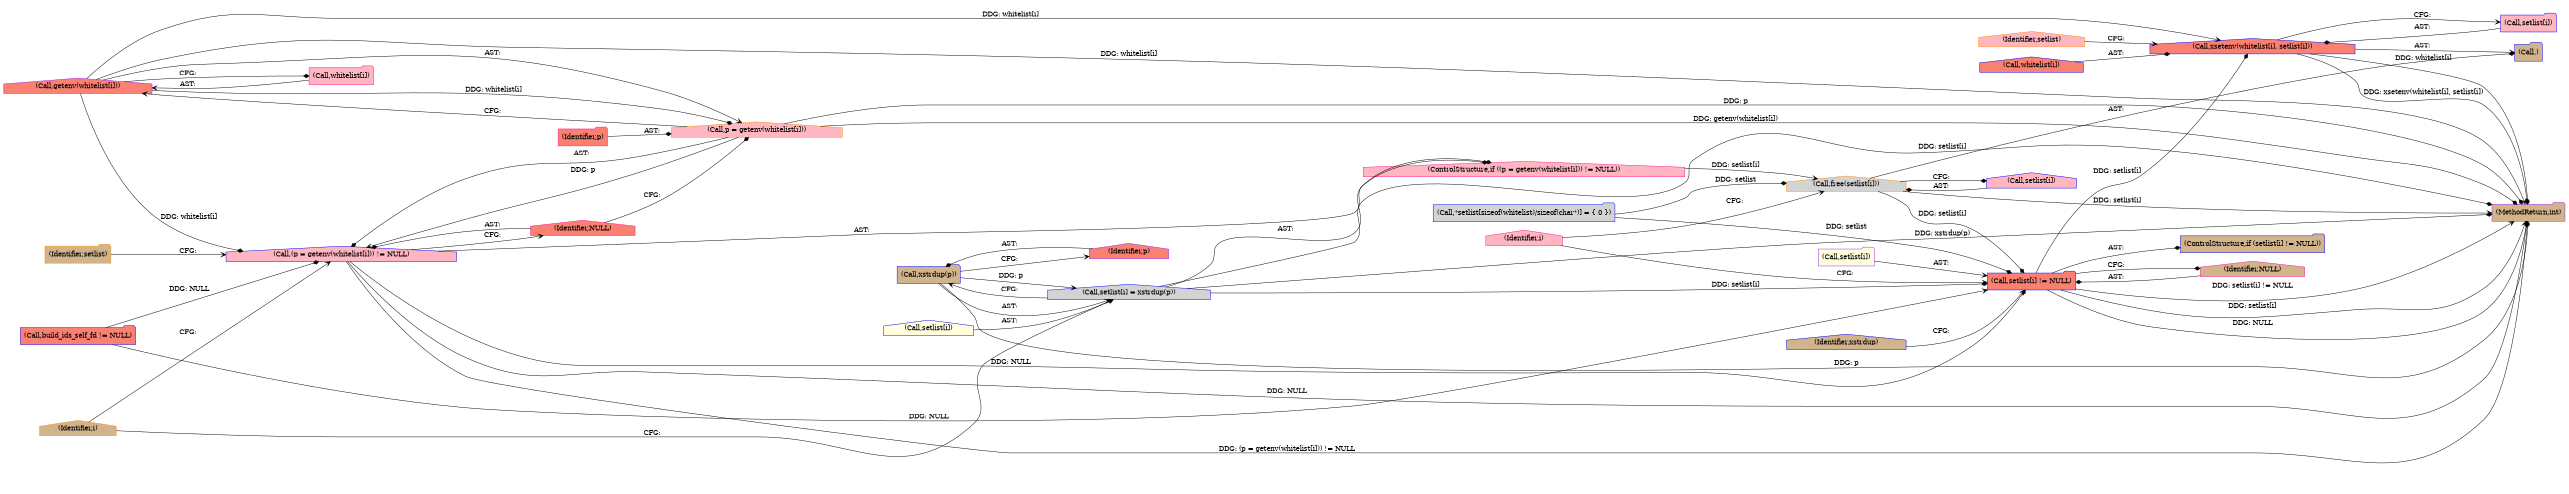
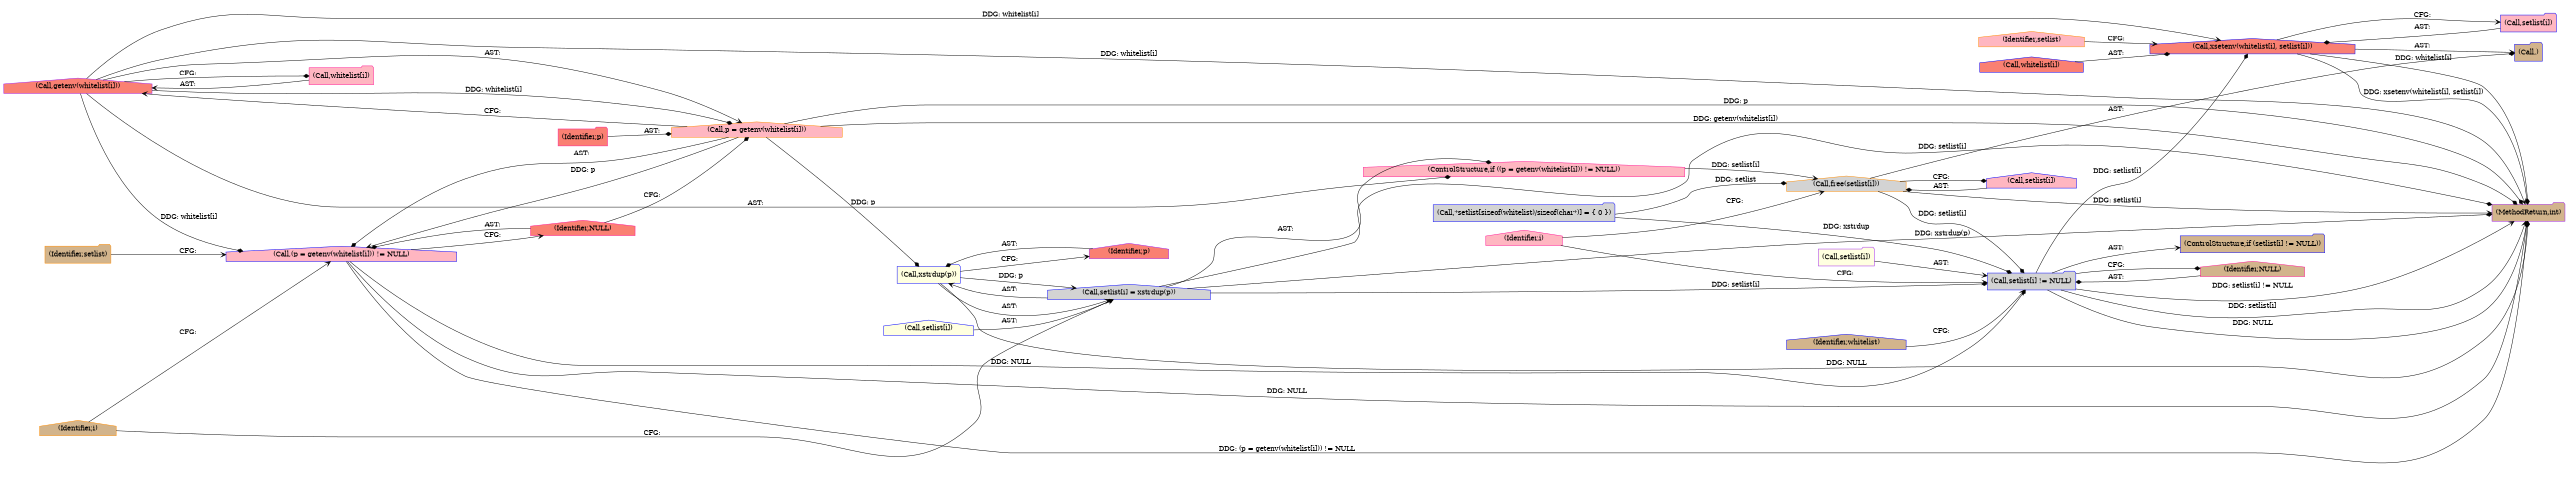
none -> (842, 198)
(1846, 227) -> (1846, 227)
(974, 232) -> (752, 207)
(2113, 256) -> (2113, 256)
(929, 275) -> (929, 275)
(2032, 282) -> (2032, 282)
(1011, 290) -> (1011, 290)
(78, 336) -> none
(1846, 343) -> (1846, 343)
(1846, 363) -> (1846, 363)
